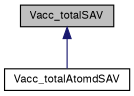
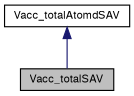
(67, 54) -> (67, 54)
